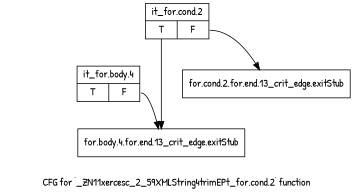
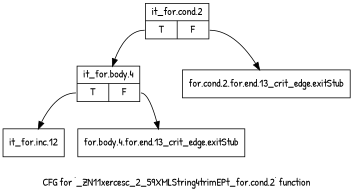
(161, 80) -> (126, 40)
none -> (34, 143)
